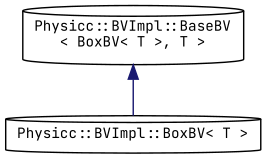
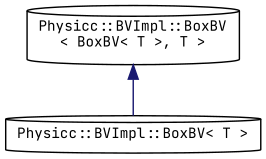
(133, 35) -> (133, 35)
